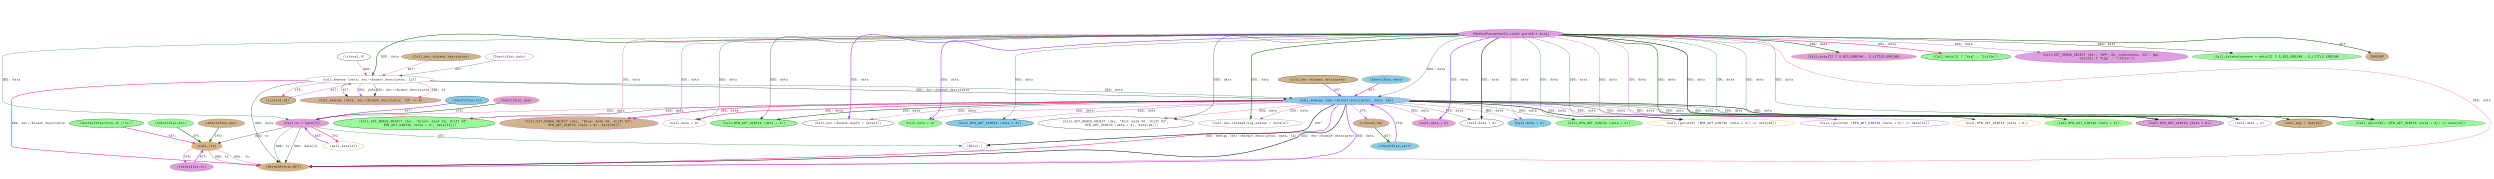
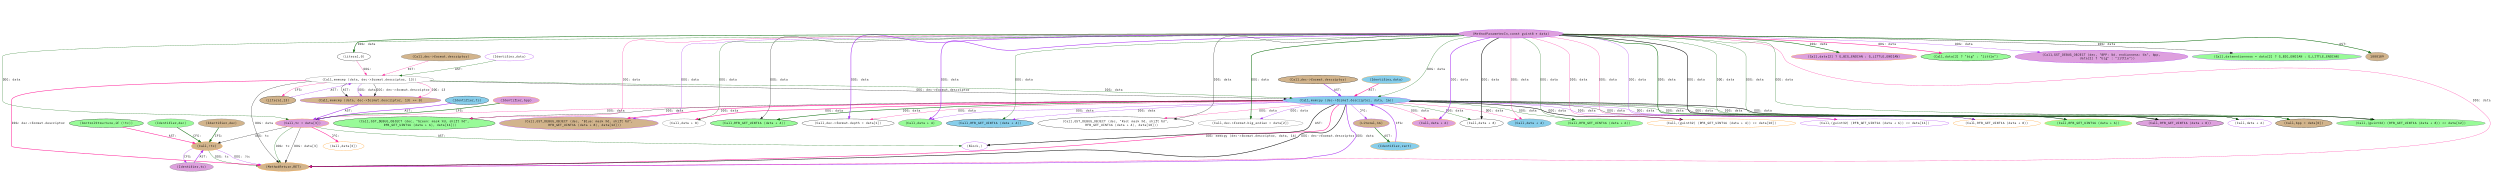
(906, 38) -> (848, 35)
(1580, 114) -> (1580, 114)
(316, 138) -> (337, 112)
